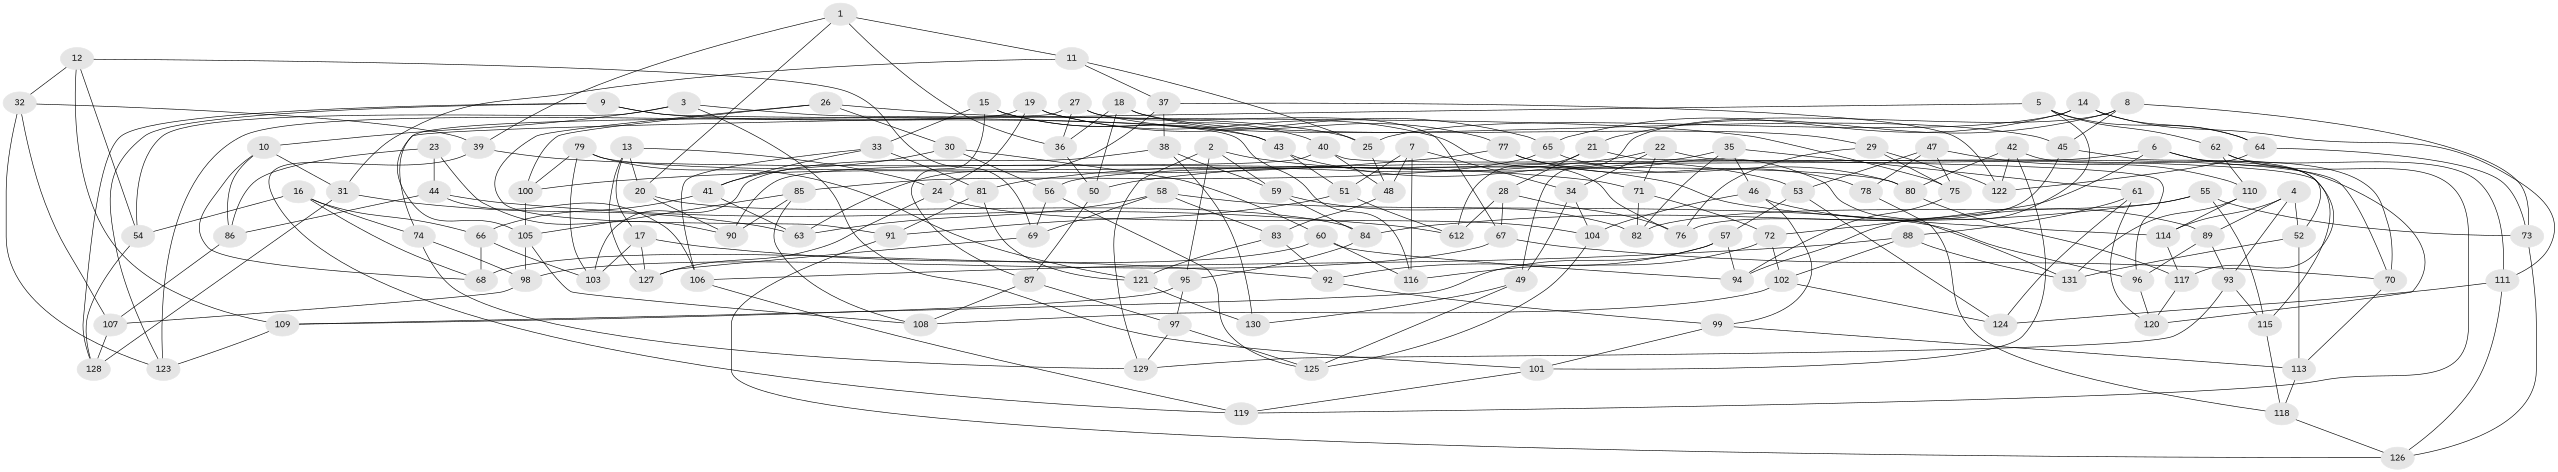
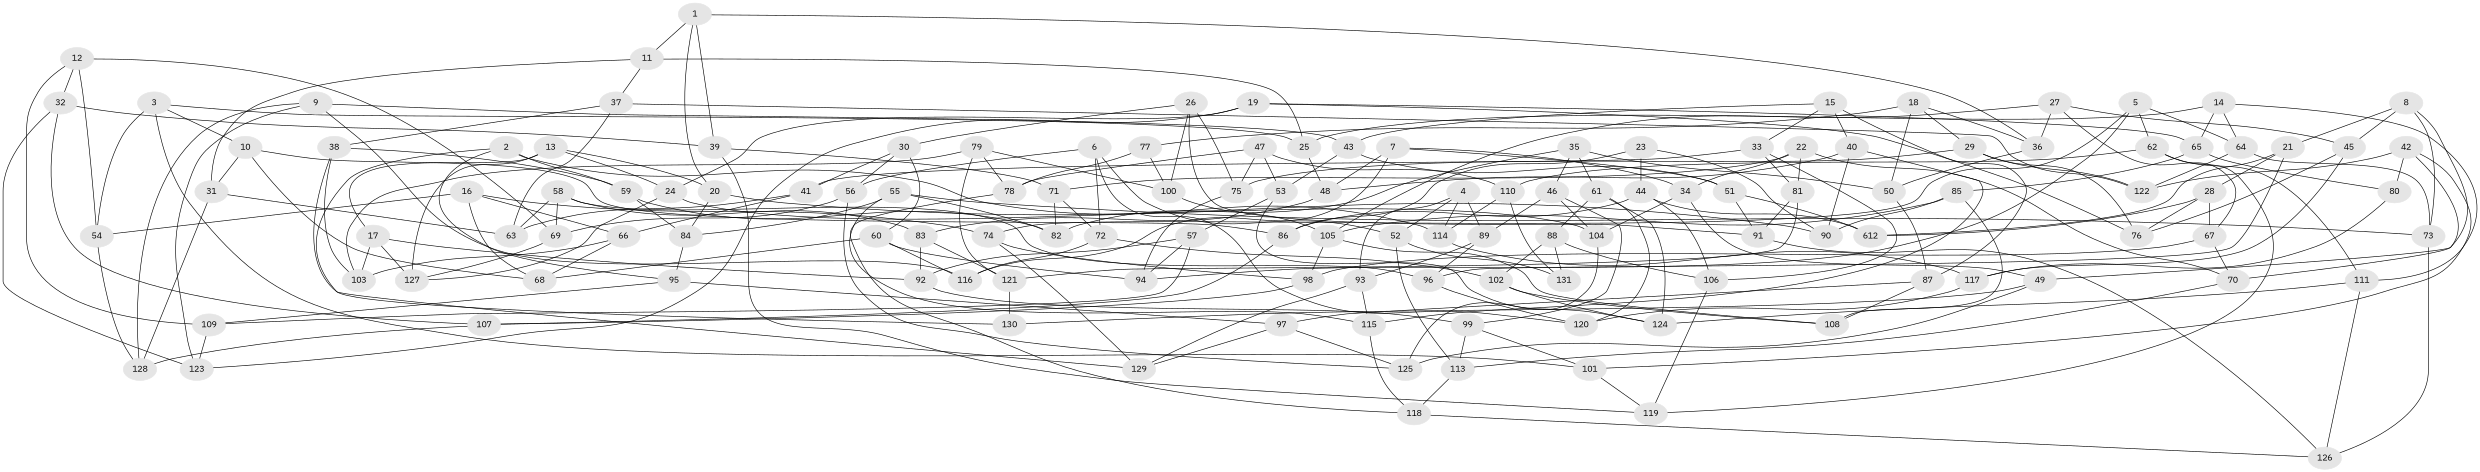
(1245, 168) -> (990, 165)
(1832, 192) -> none
